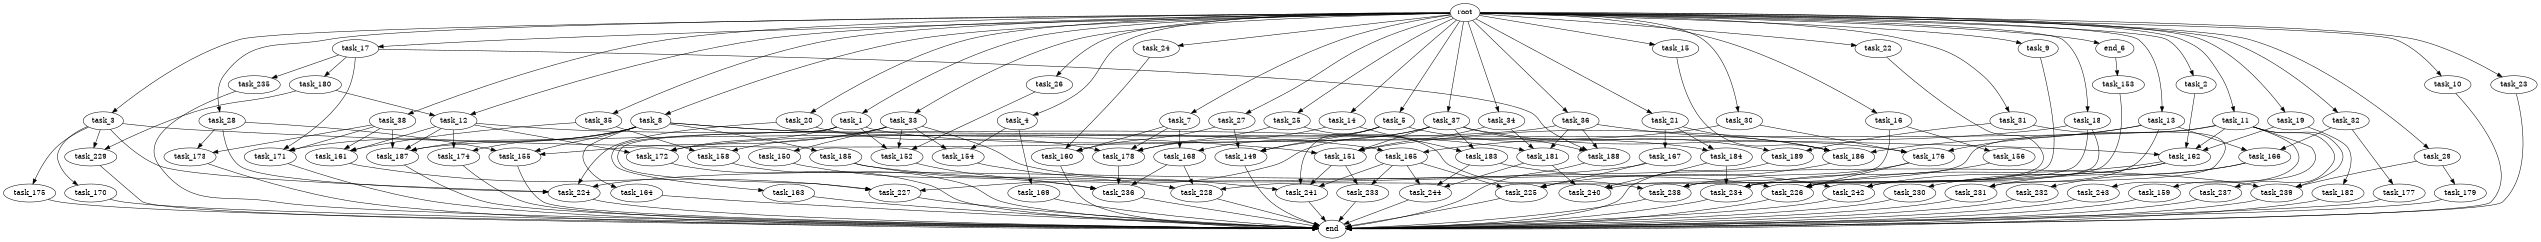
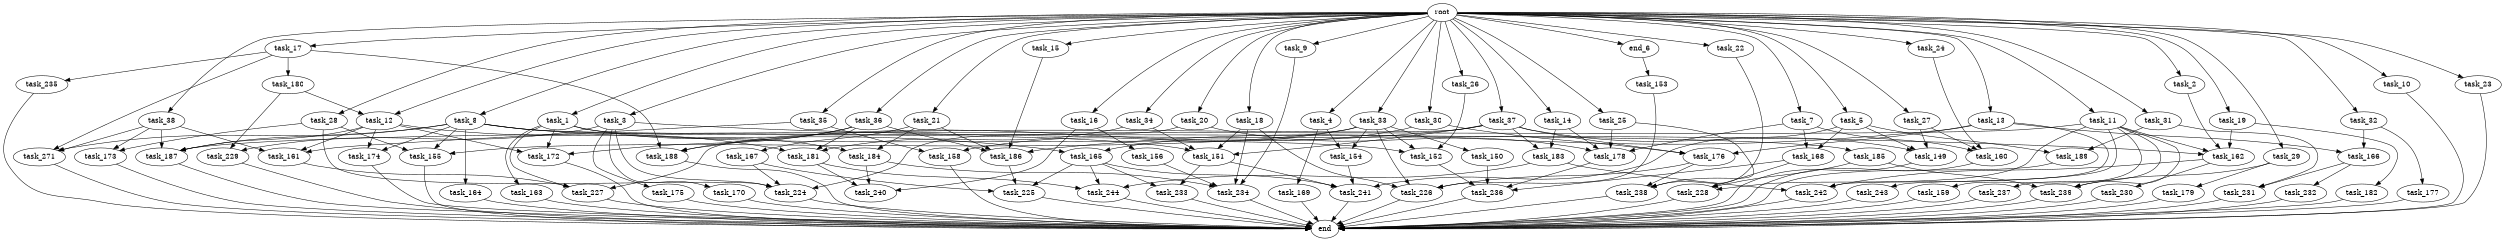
(270, 157) -> (39, 157)
(1987, 172) -> none
